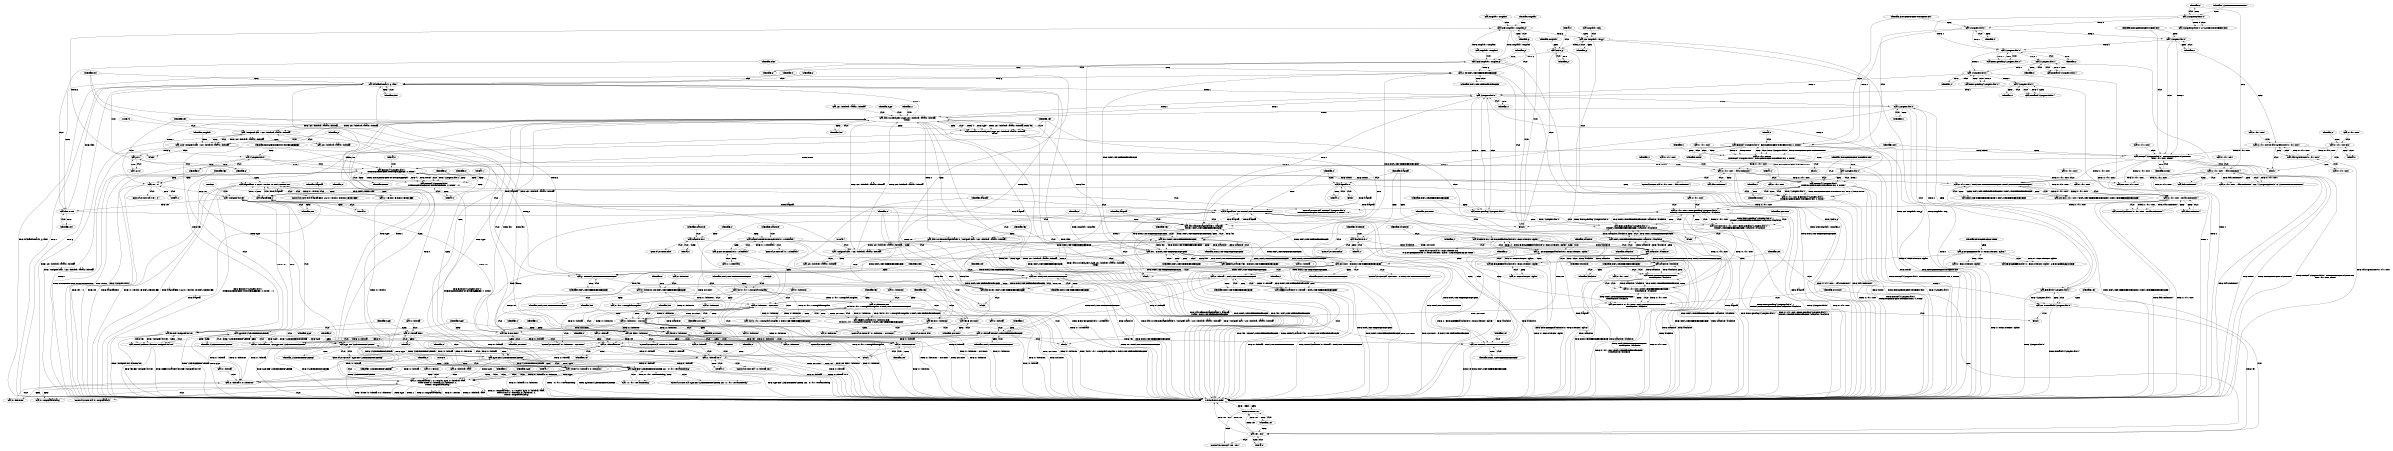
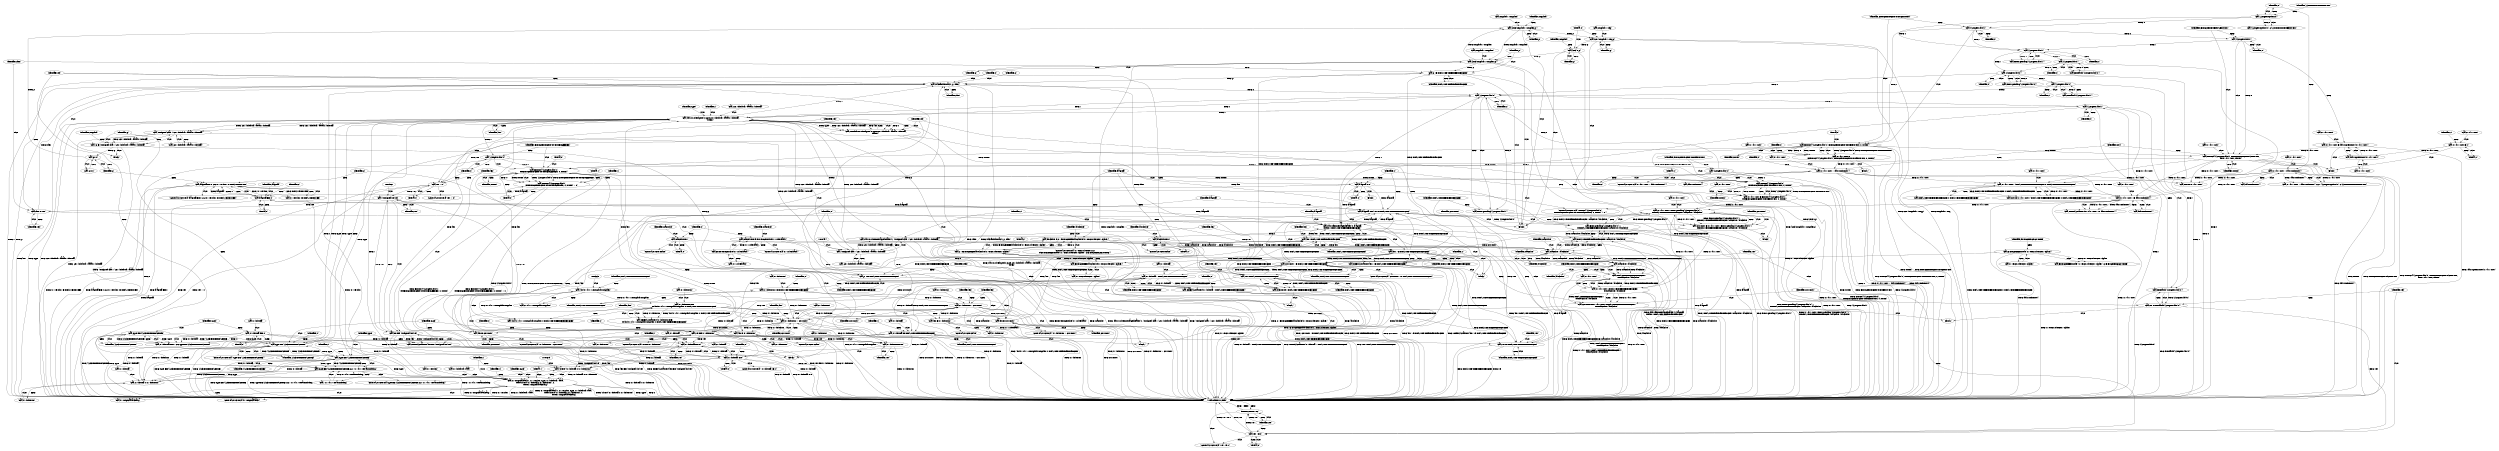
(2141, 28) -> (2210, 28)
(126, 119) -> none
(1450, 239) -> (1021, 239)
